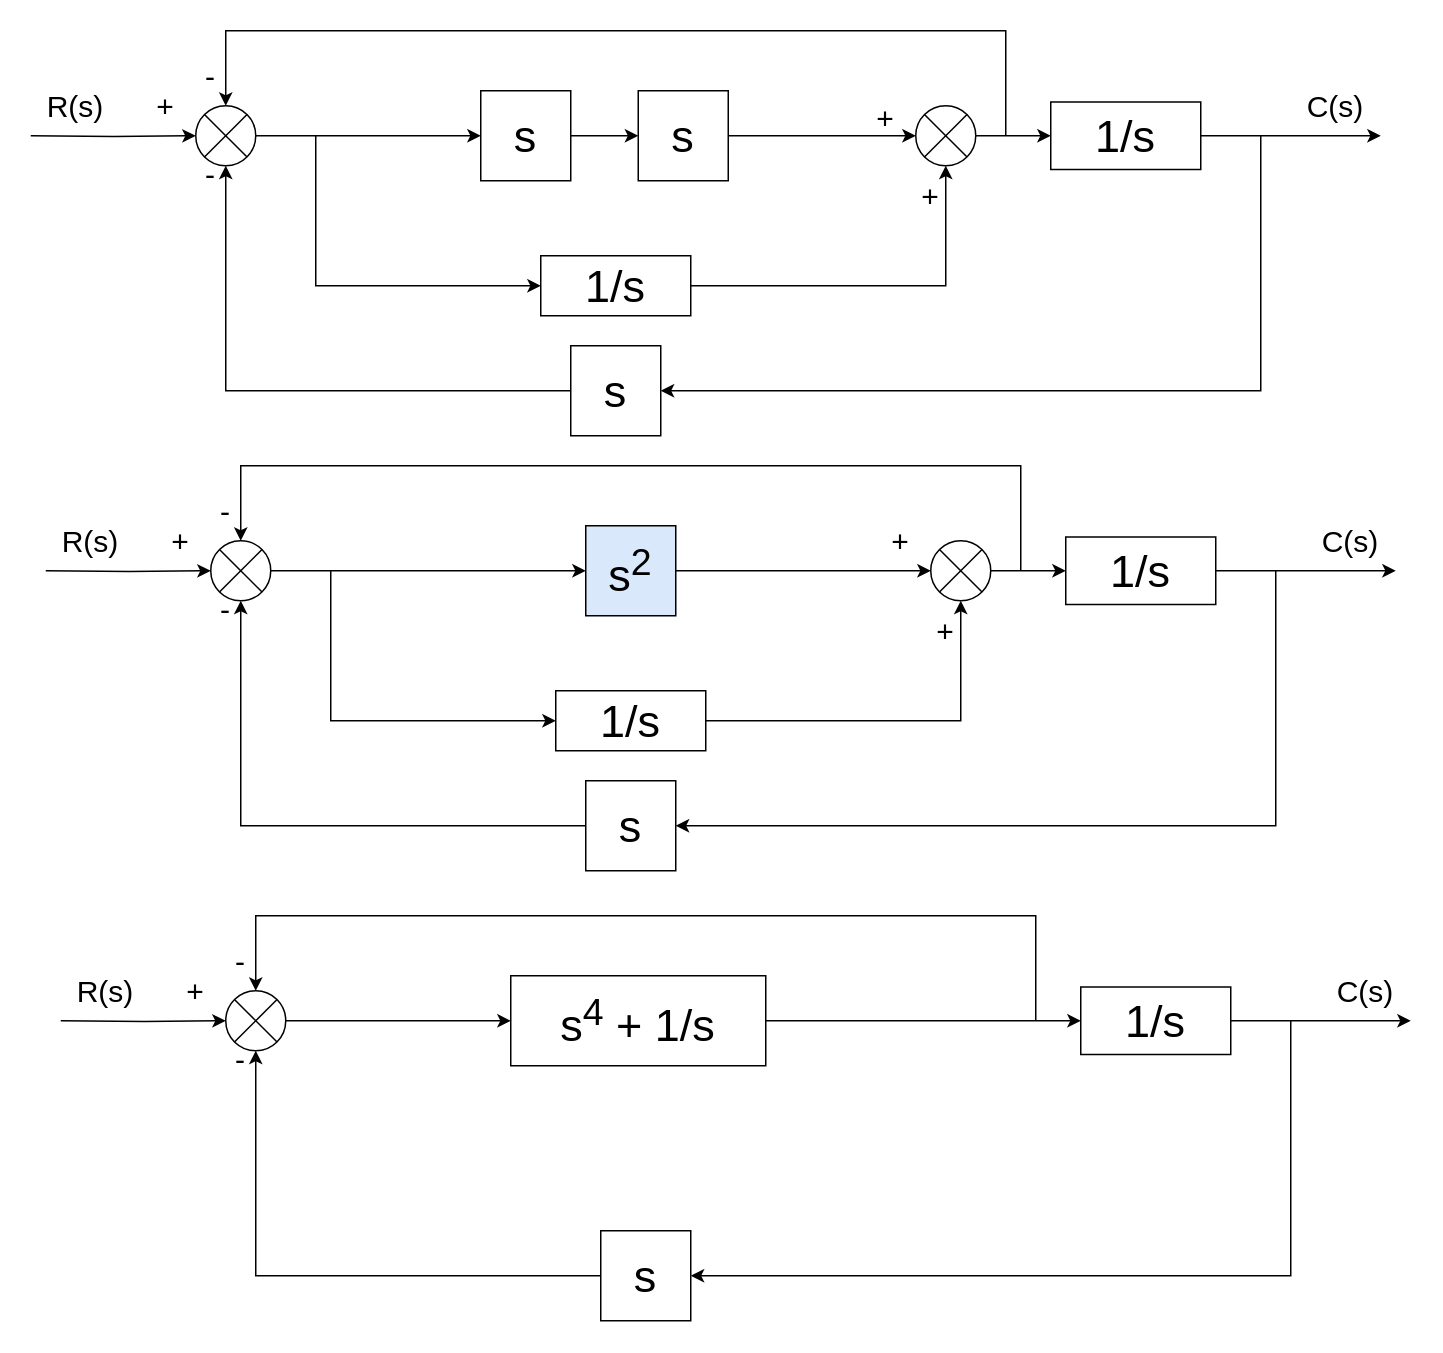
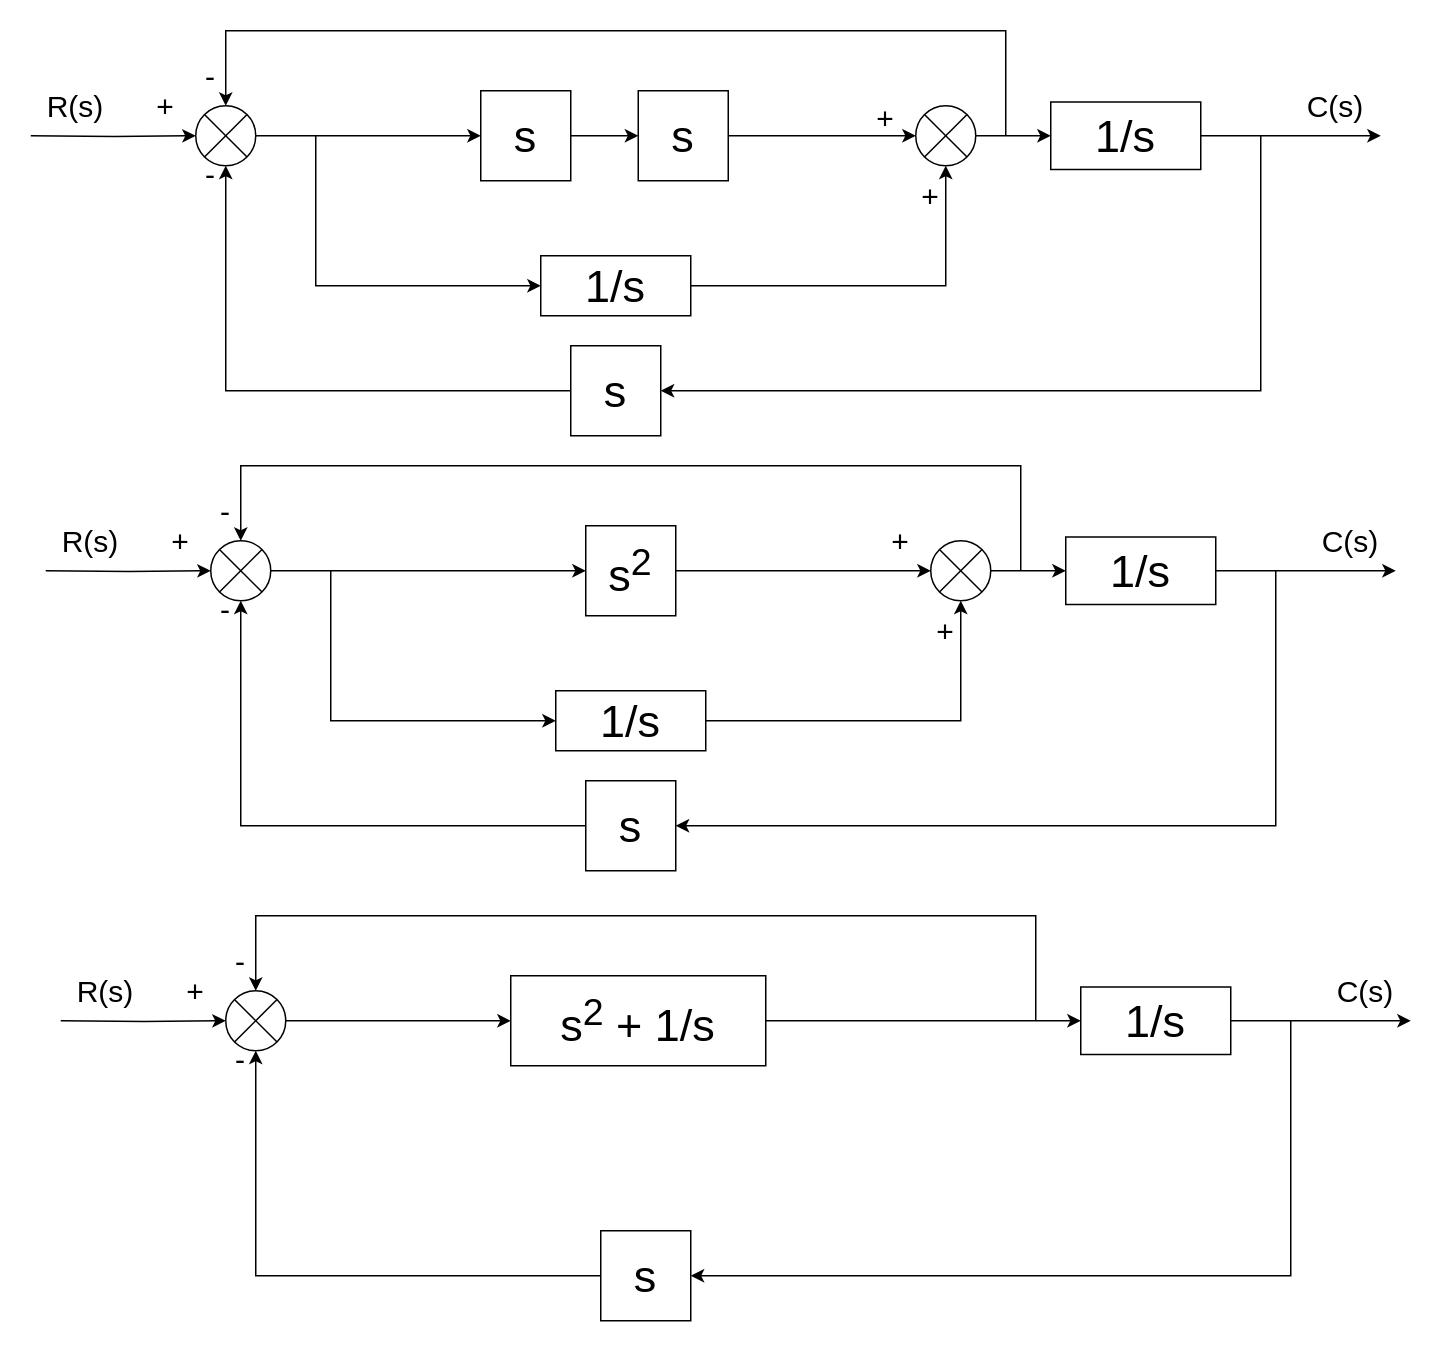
(631, 571) -> (631, 571)
(638, 1021) -> (638, 1021)
